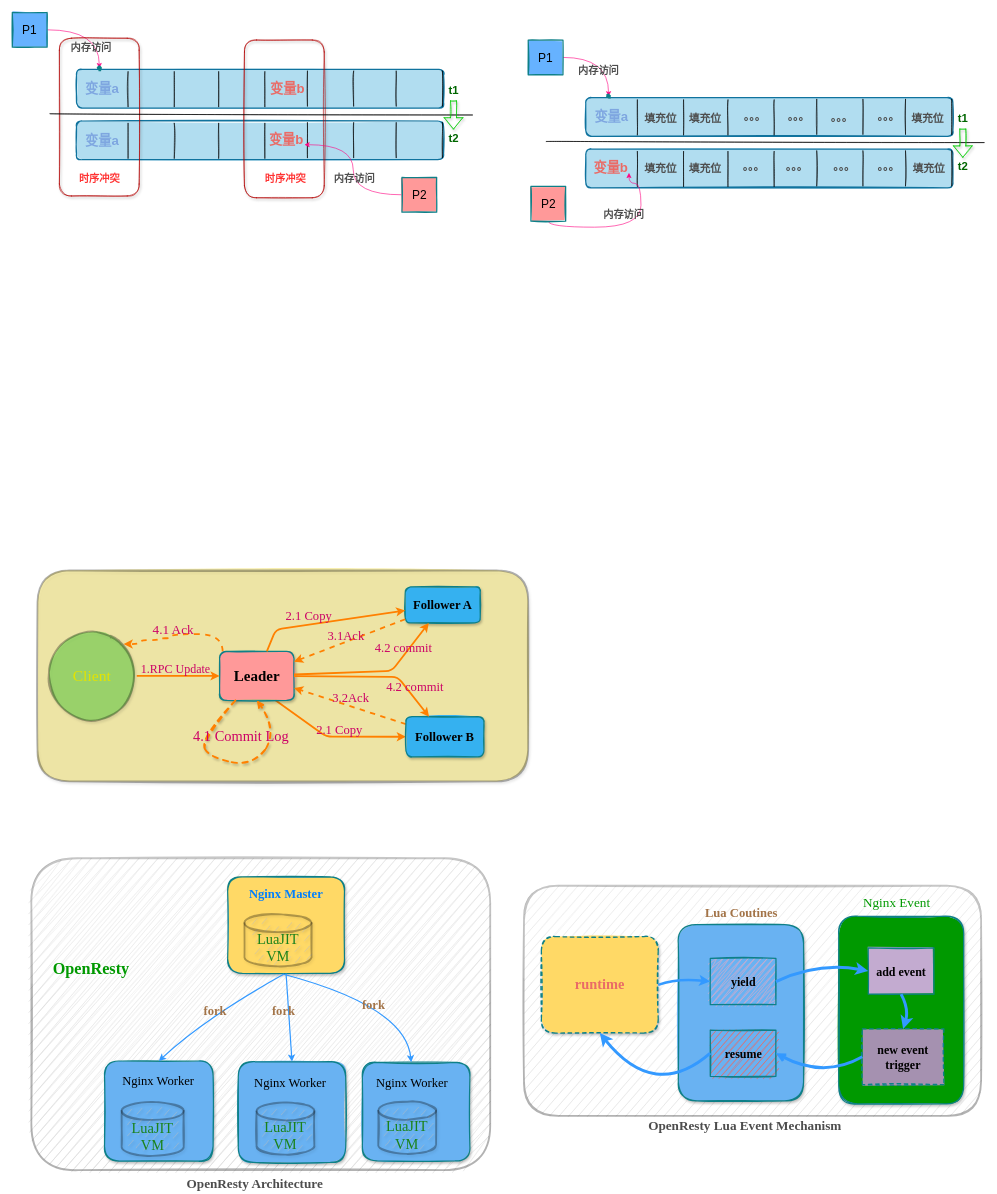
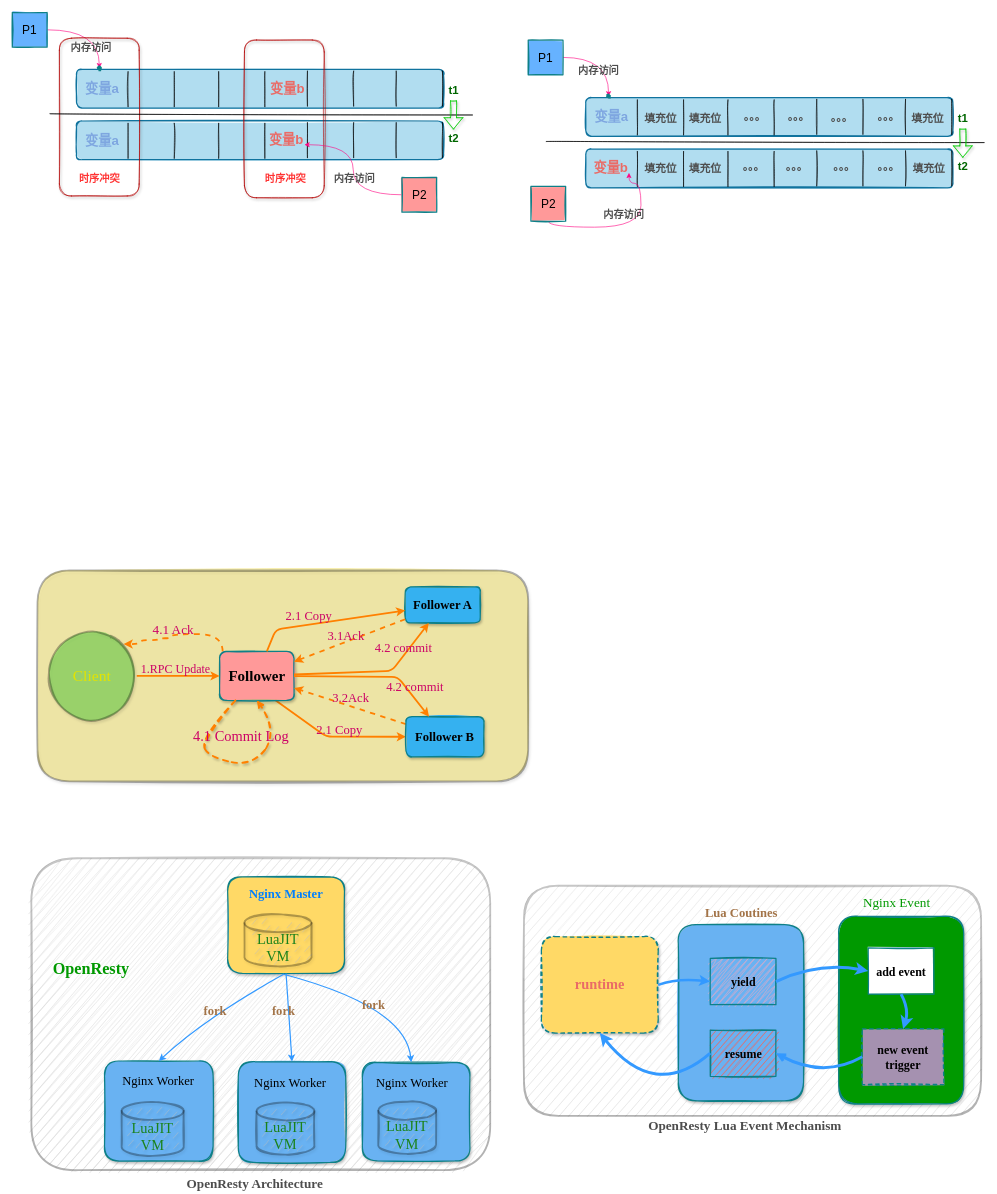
(257, 676) -> (257, 676)
(901, 971) -> (901, 971)
